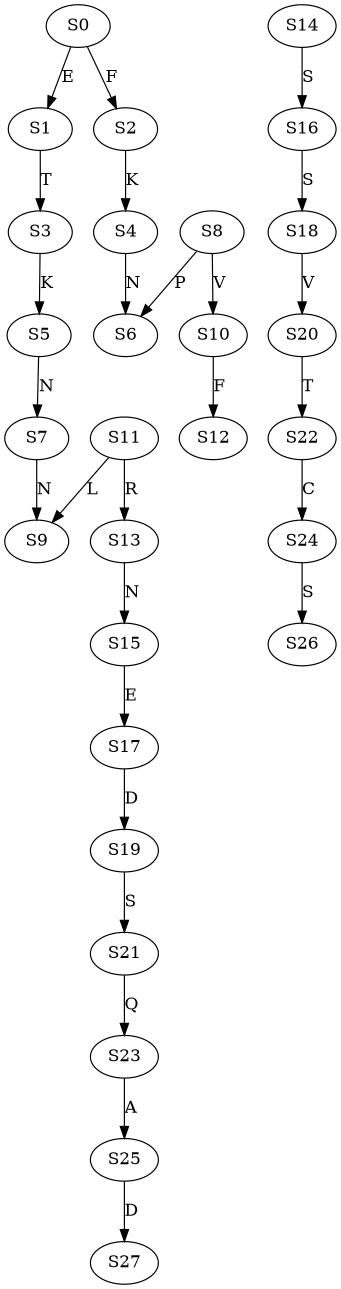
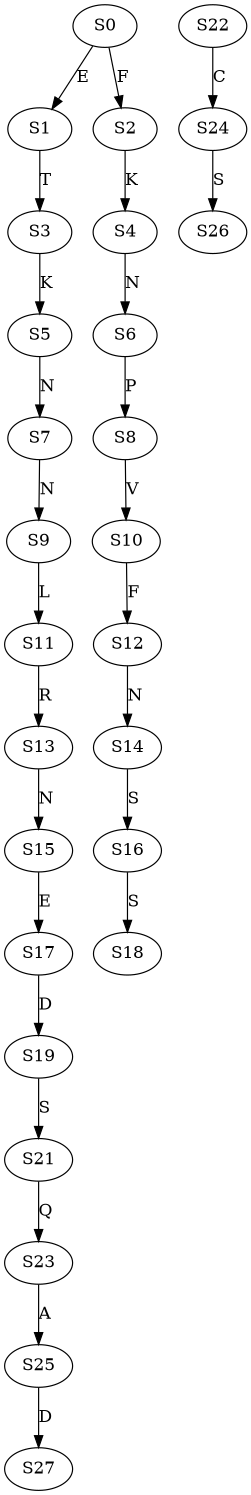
(173, 279) -> (125, 381)
(302, 335) -> none
(85, 485) -> (39, 587)
none -> (127, 690)
